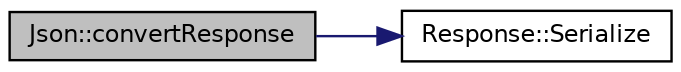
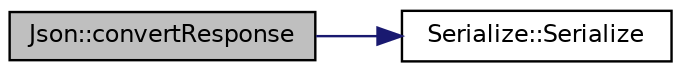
(537, 36) -> (537, 36)
